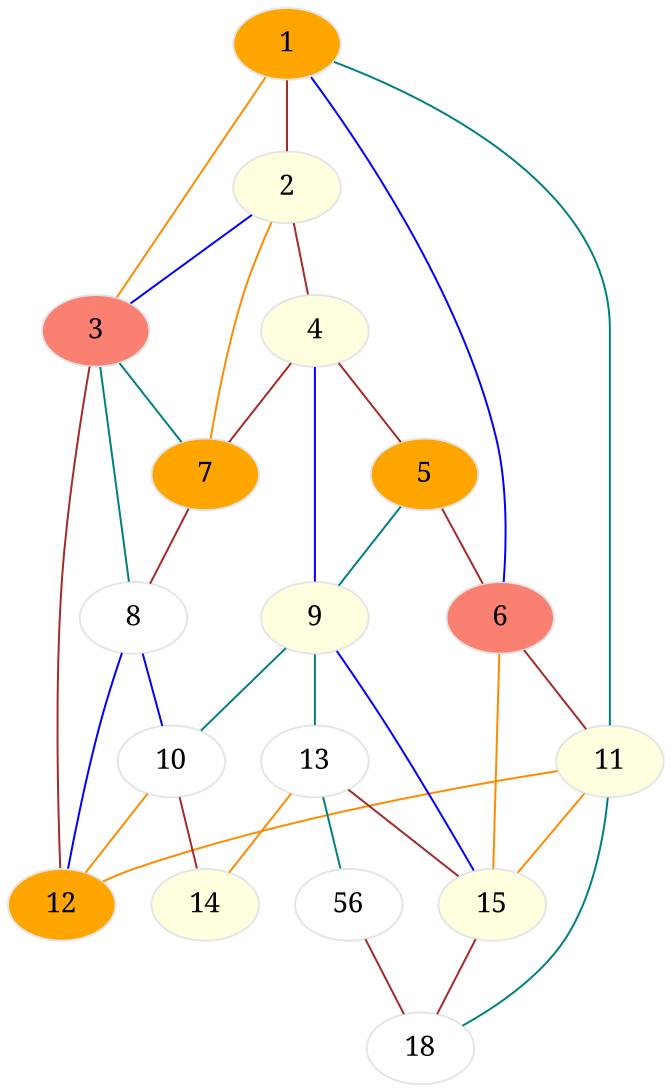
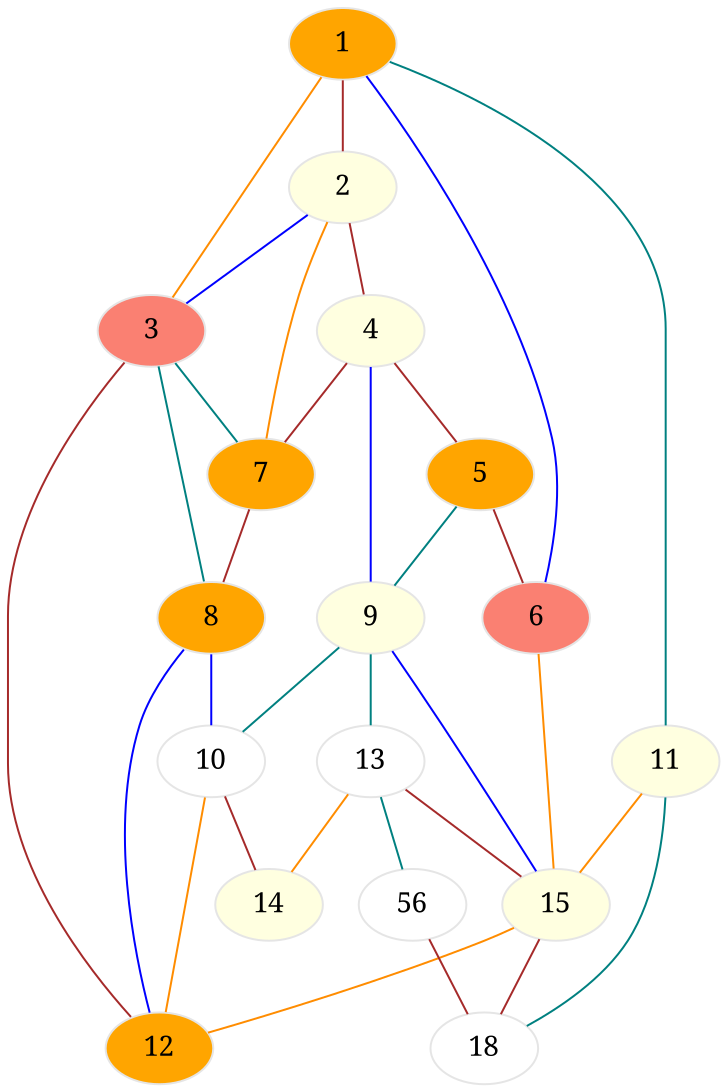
(134, 618) -> (211, 618)
(555, 690) -> none
(350, 810) -> (363, 985)
